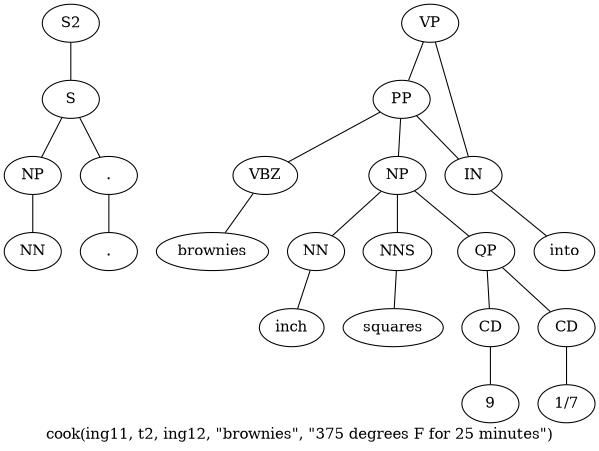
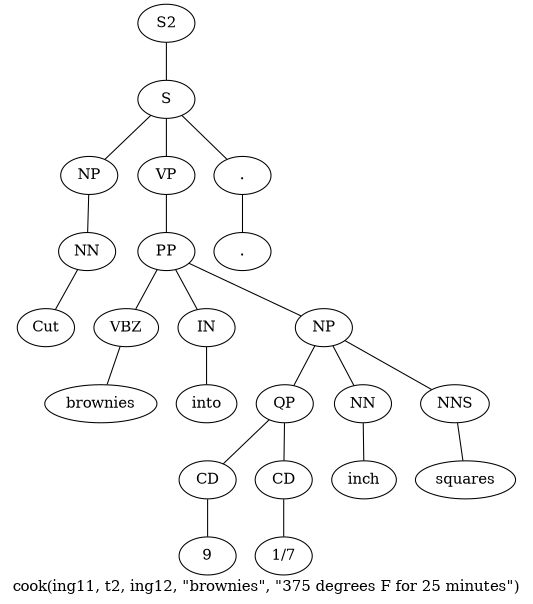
(452, 99) -> (166, 138)
none -> (46, 328)
